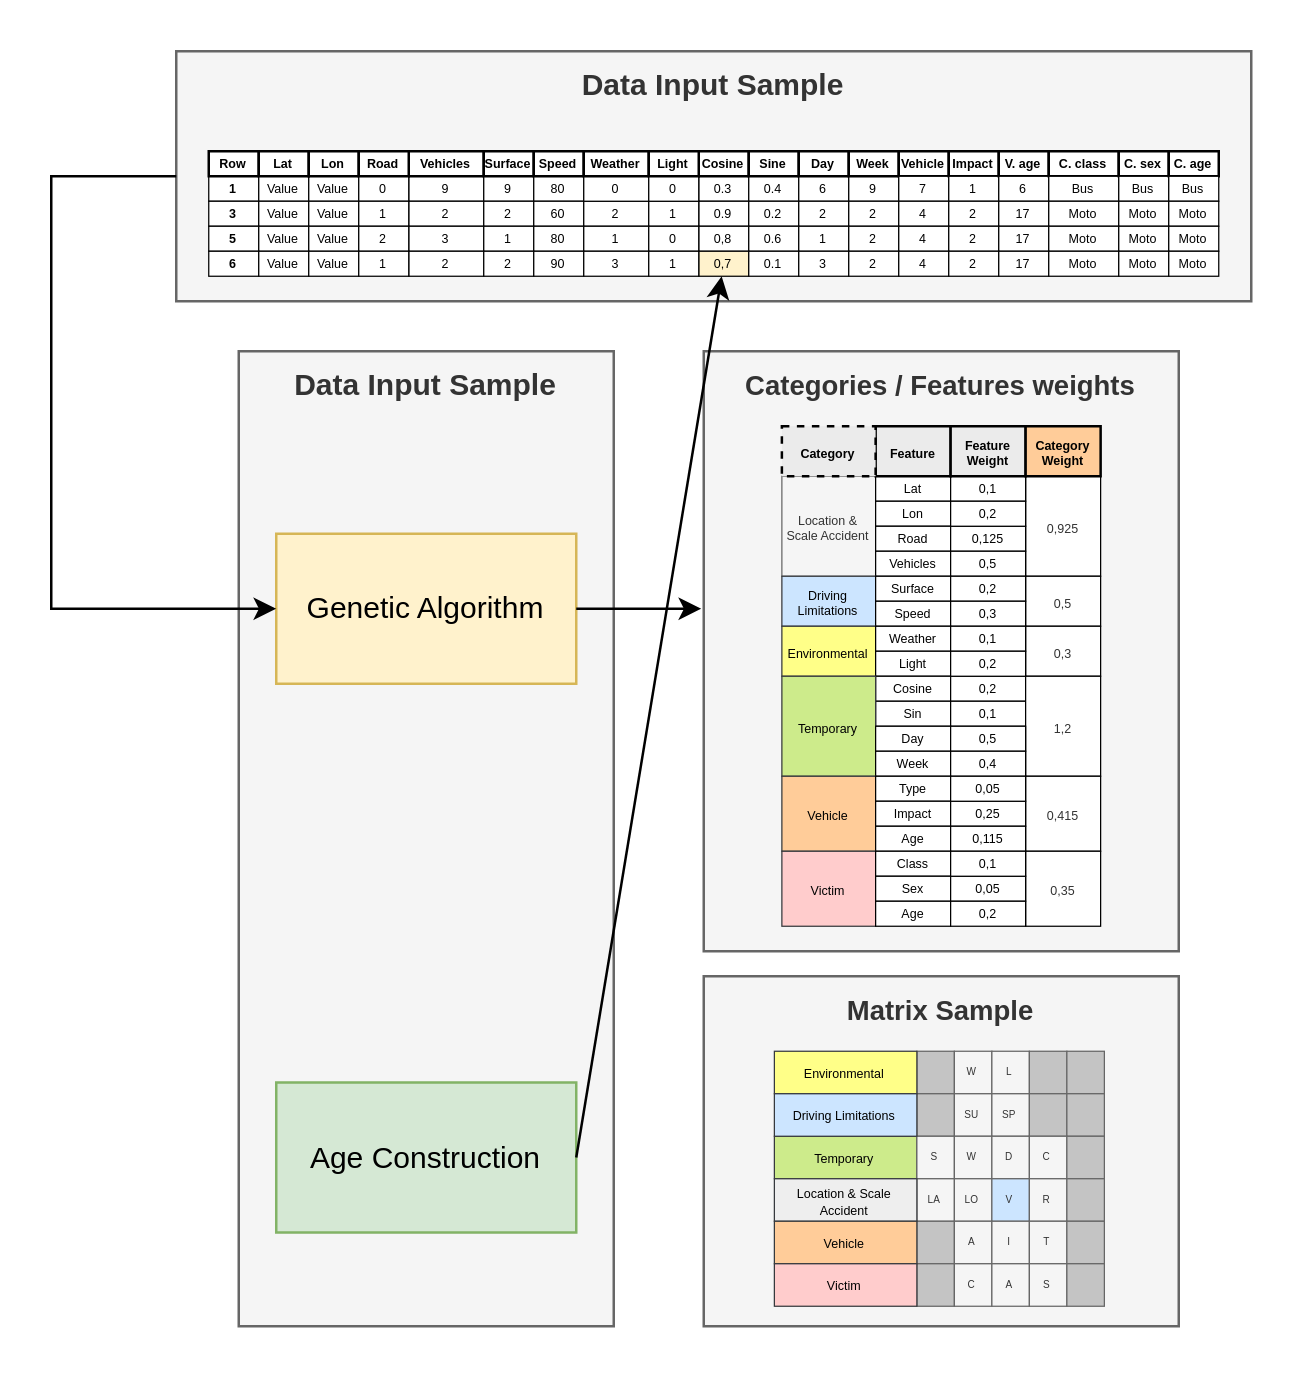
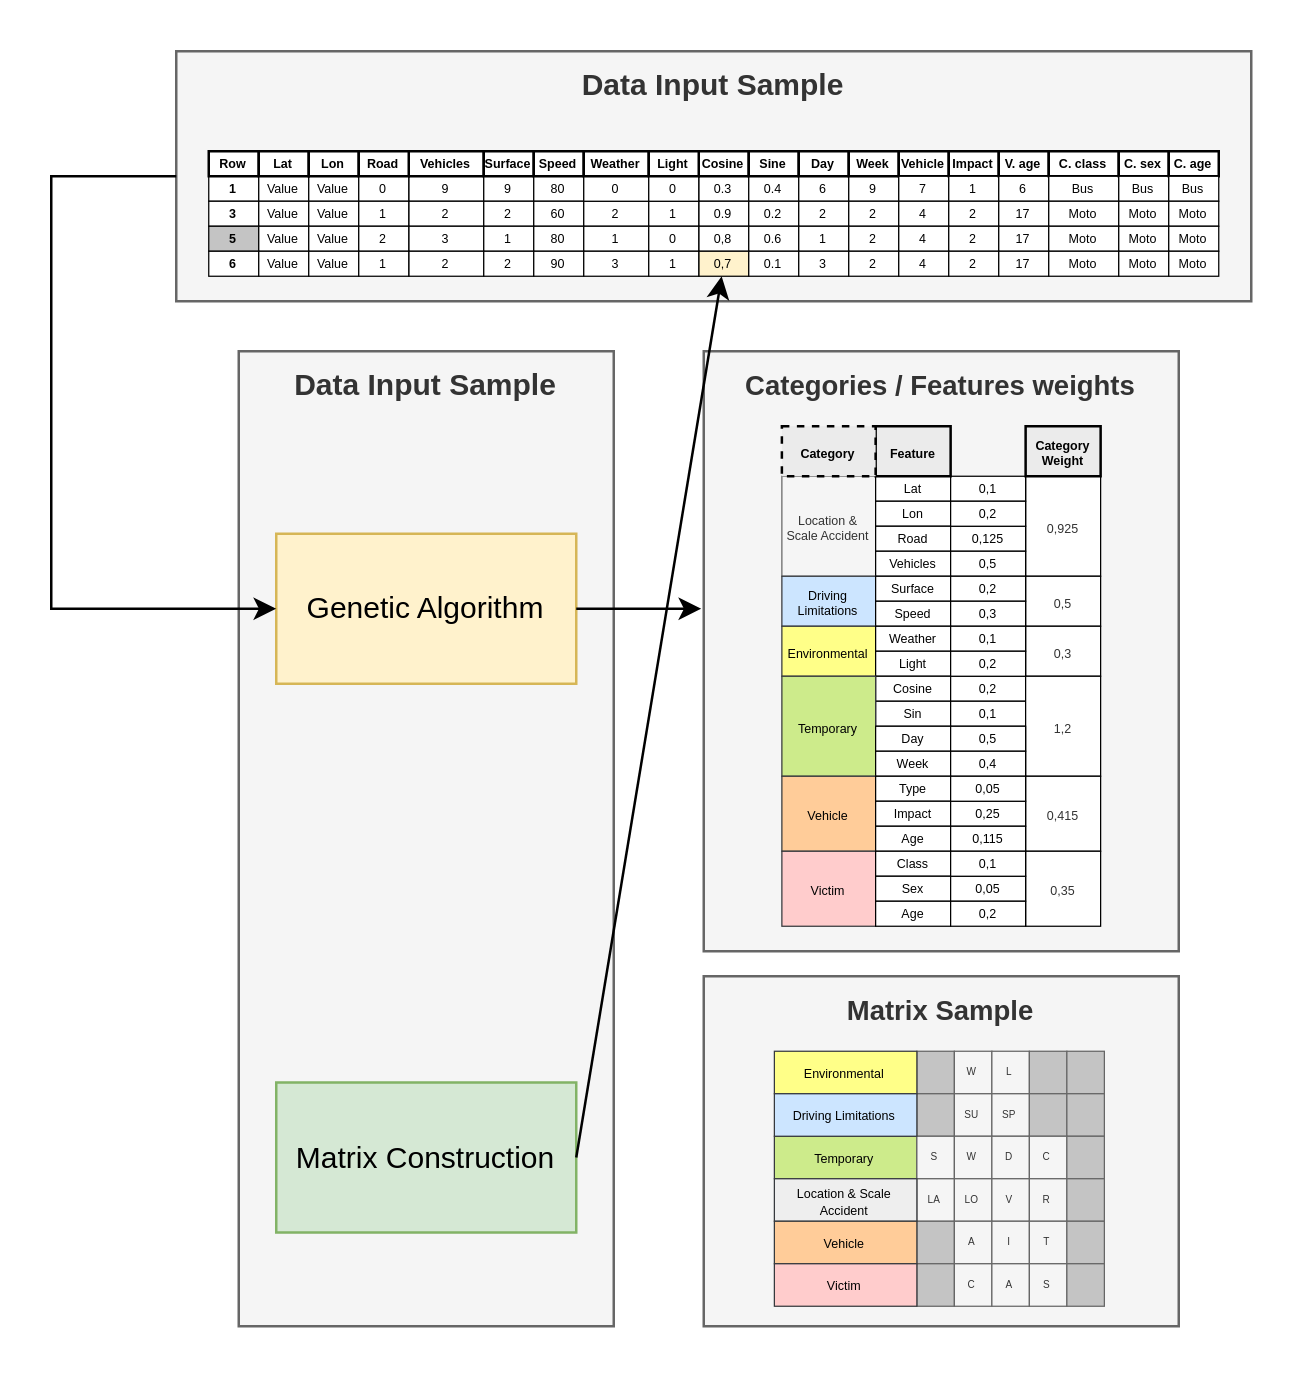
(234, 239) -> (234, 239)
(988, 451) -> none
(1063, 451) -> (1063, 451)
(426, 1159) -> (426, 1159)
(1011, 1200) -> (1011, 1200)
